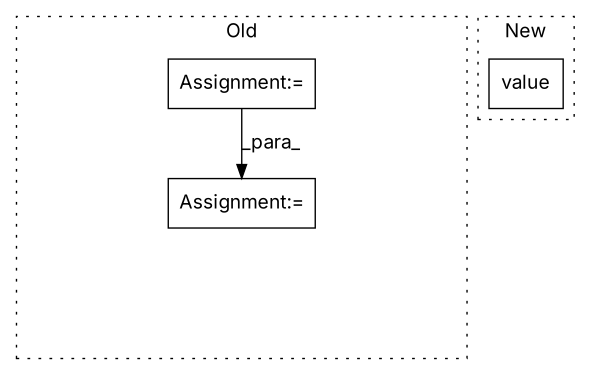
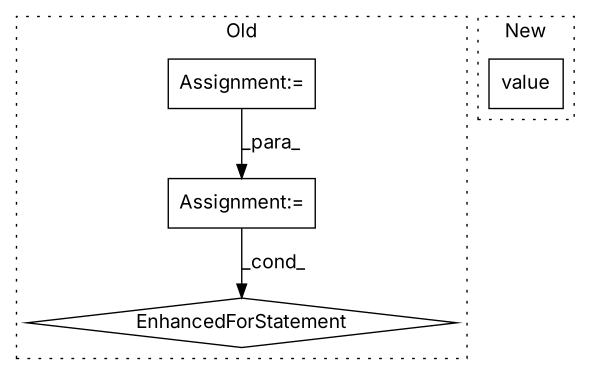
none -> (242, 323)
